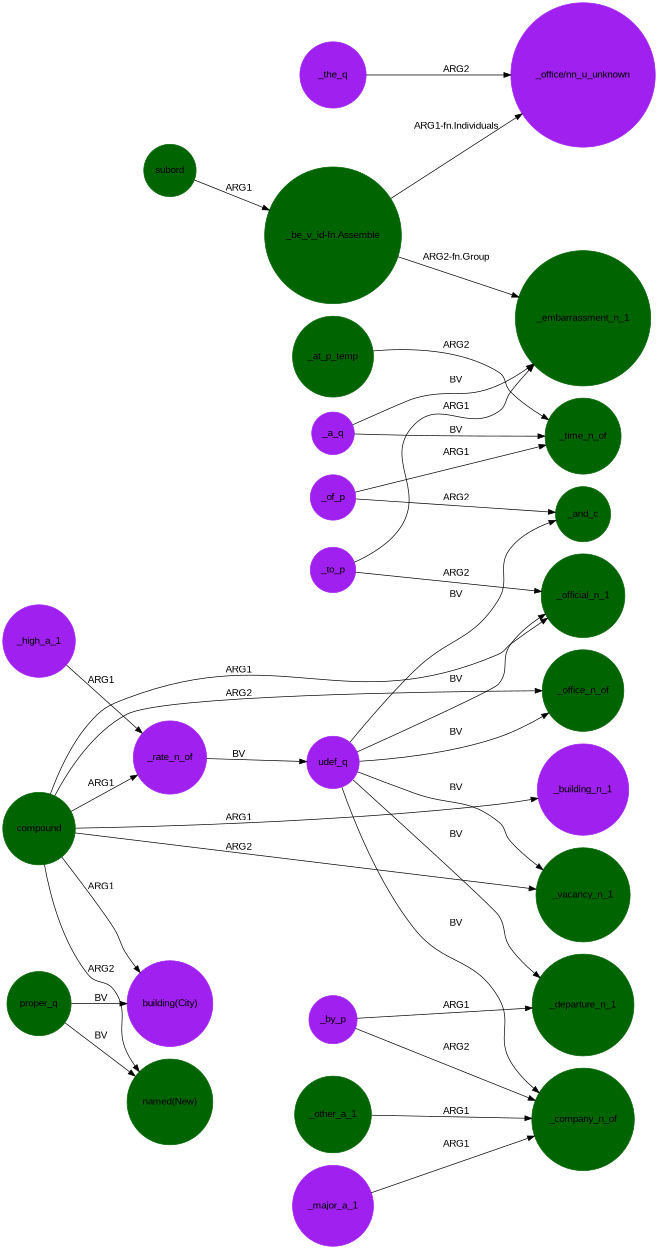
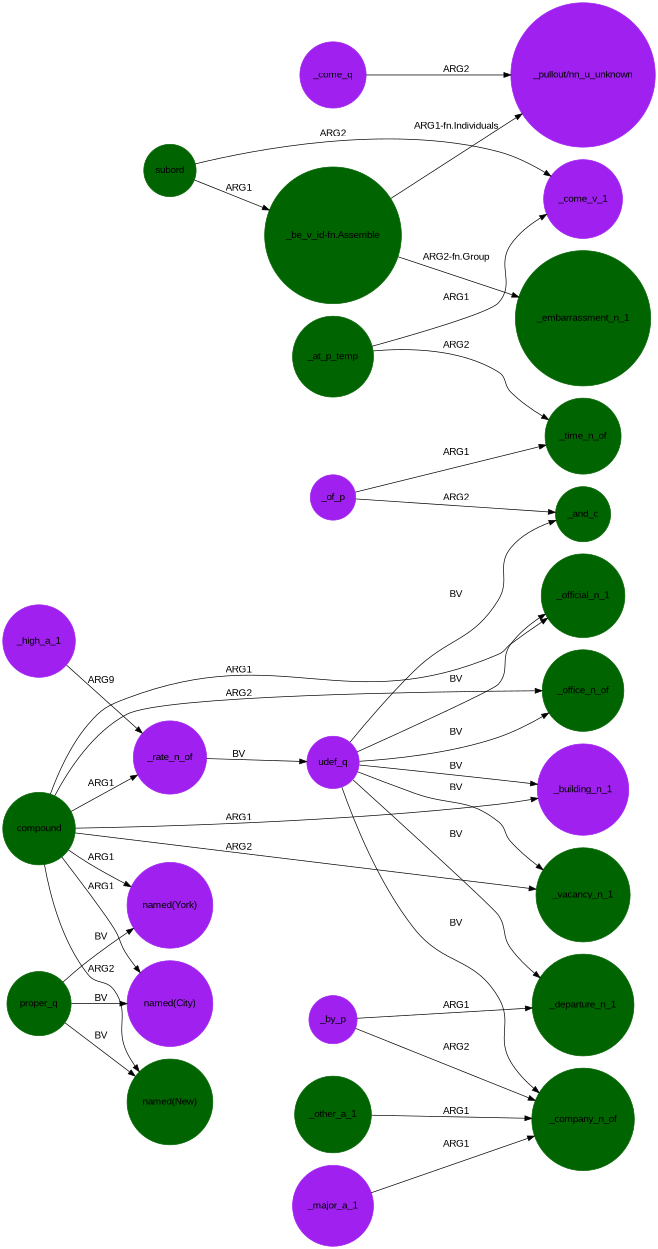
(333, 75) -> (333, 75)
(583, 75) -> (583, 75)
none -> (583, 199)
(333, 433) -> none
(333, 570) -> none
(101, 680) -> (101, 680)
none -> (445, 774)
none -> (170, 905)
(170, 1004) -> (170, 1004)
